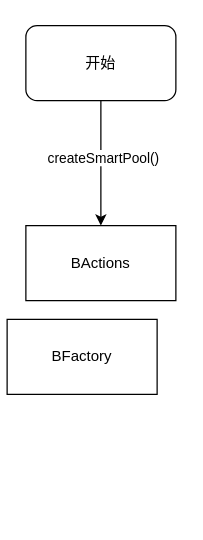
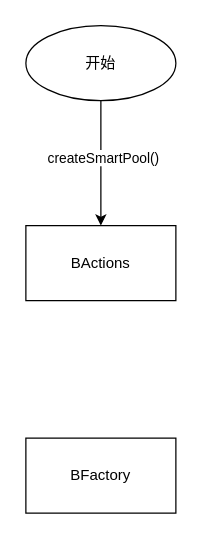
(101, 63) -> (101, 63)
(82, 357) -> (101, 476)
